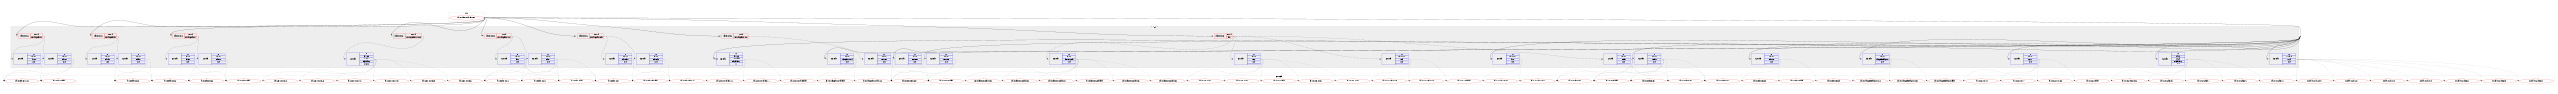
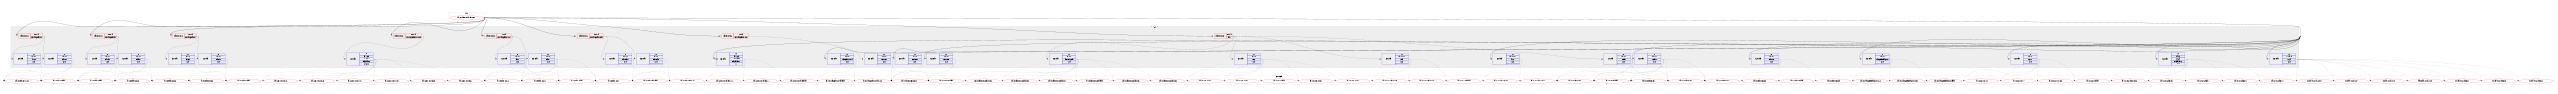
none -> (96, 81)
(909, 81) -> (909, 81)
(2425, 81) -> (2425, 81)
